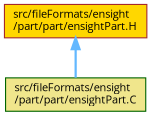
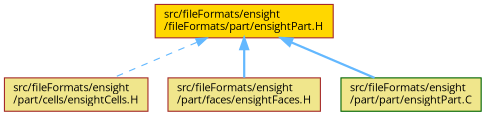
(76, 21) -> (244, 21)
none -> (76, 95)
none -> (244, 95)
